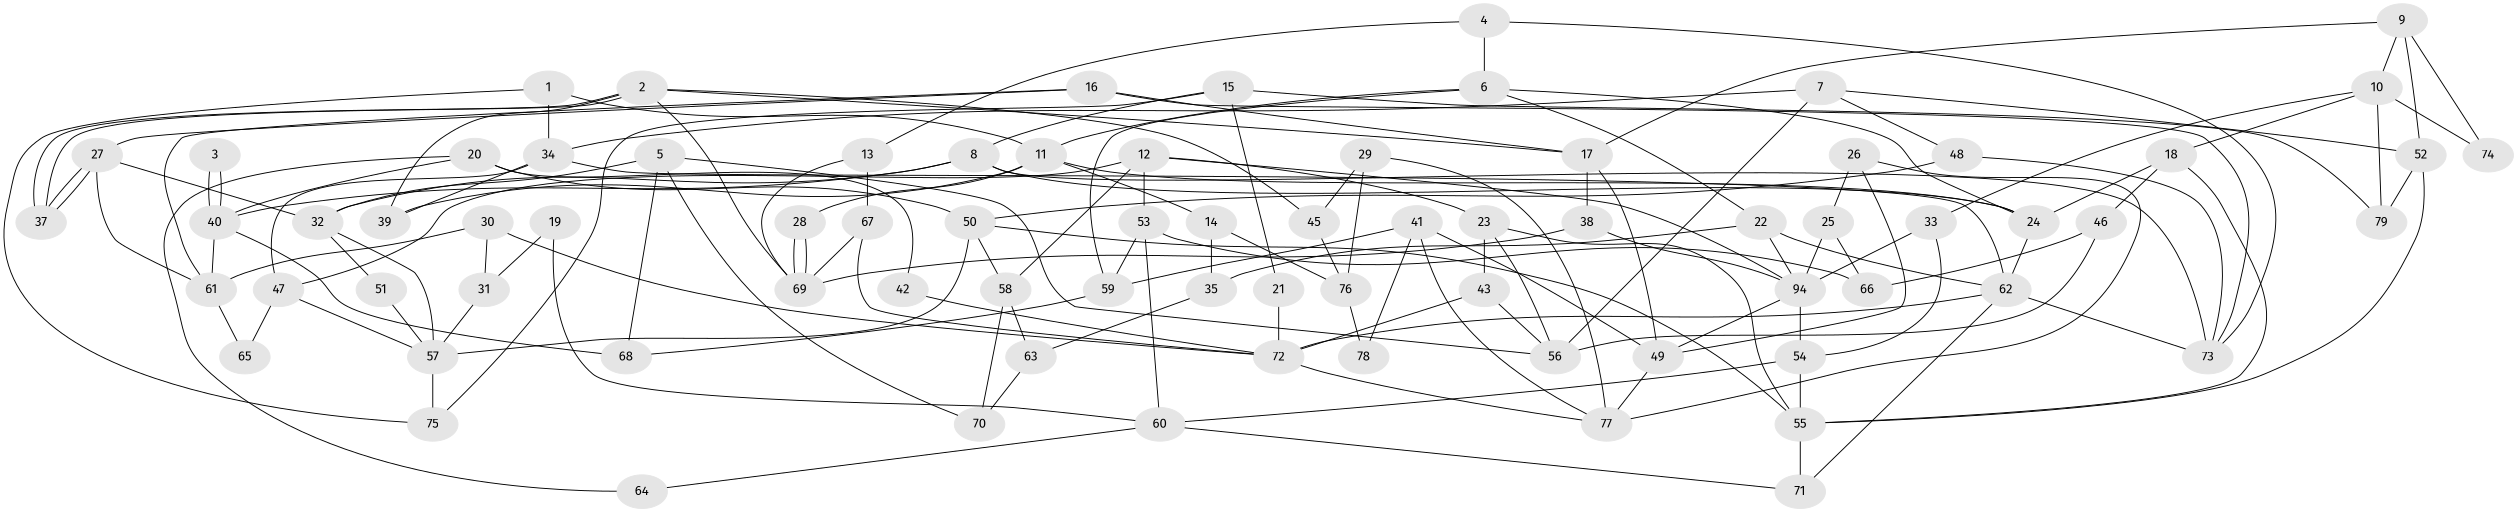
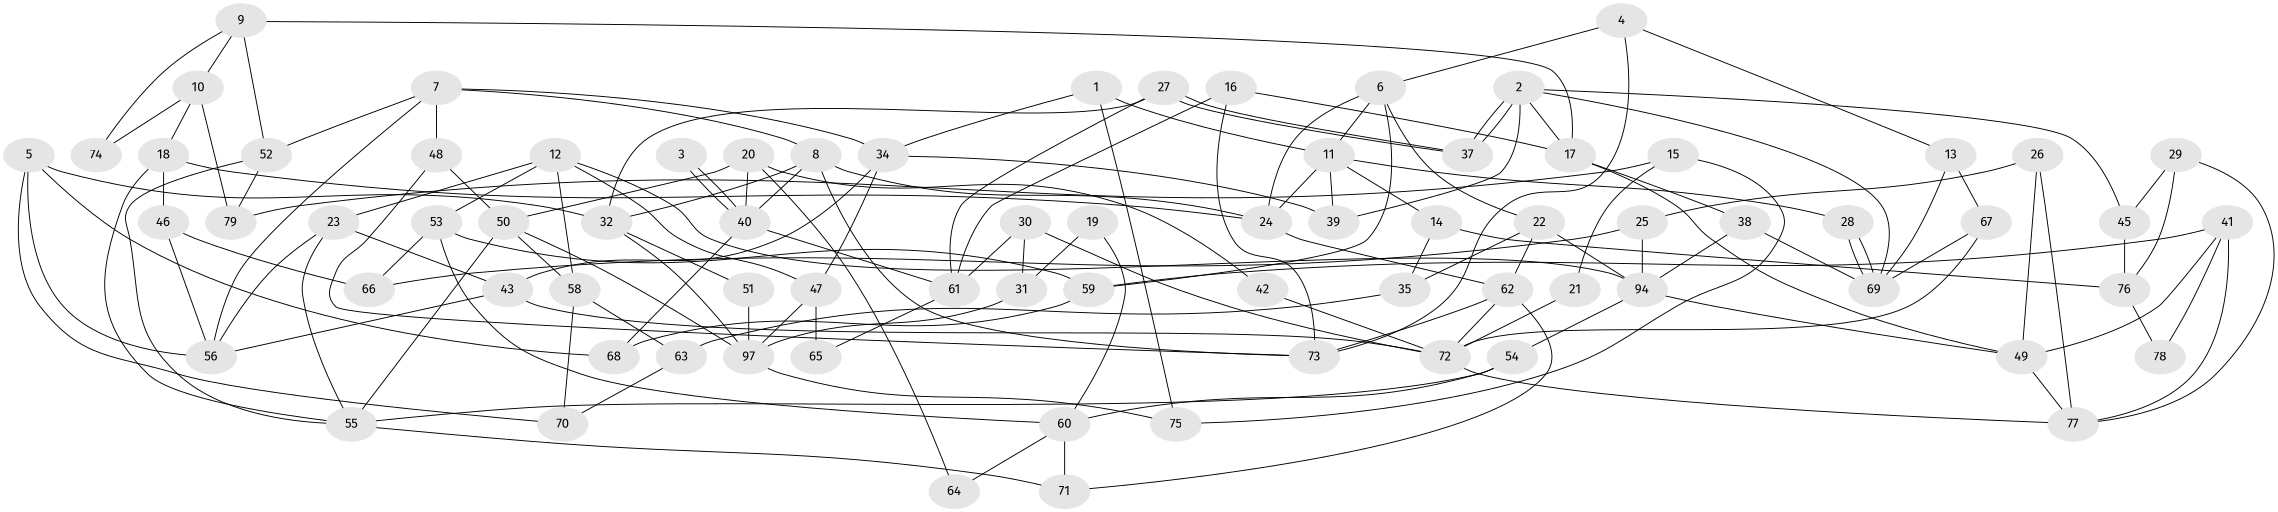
(591, 111) -> none
(1060, 122) -> (631, 106)
(1308, 177) -> (765, 244)
(1931, 222) -> none
(433, 357) -> (749, 357)
